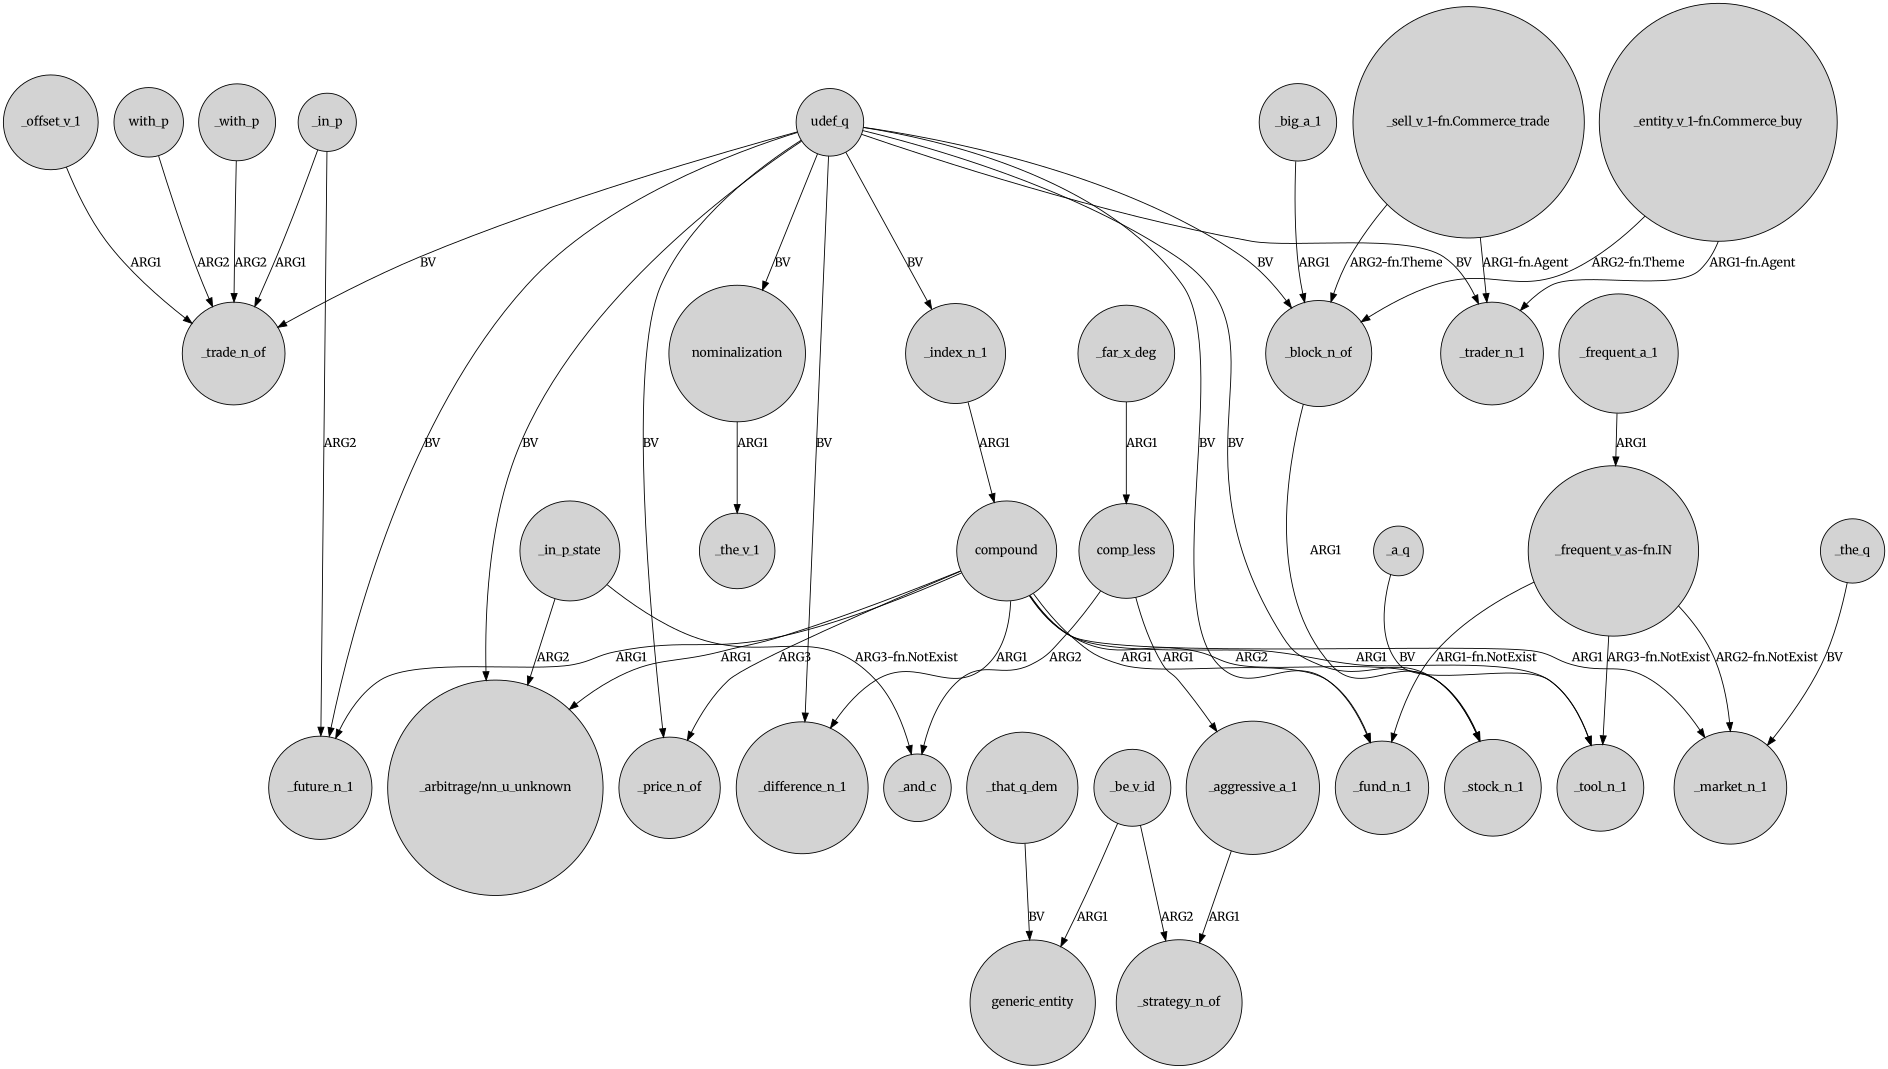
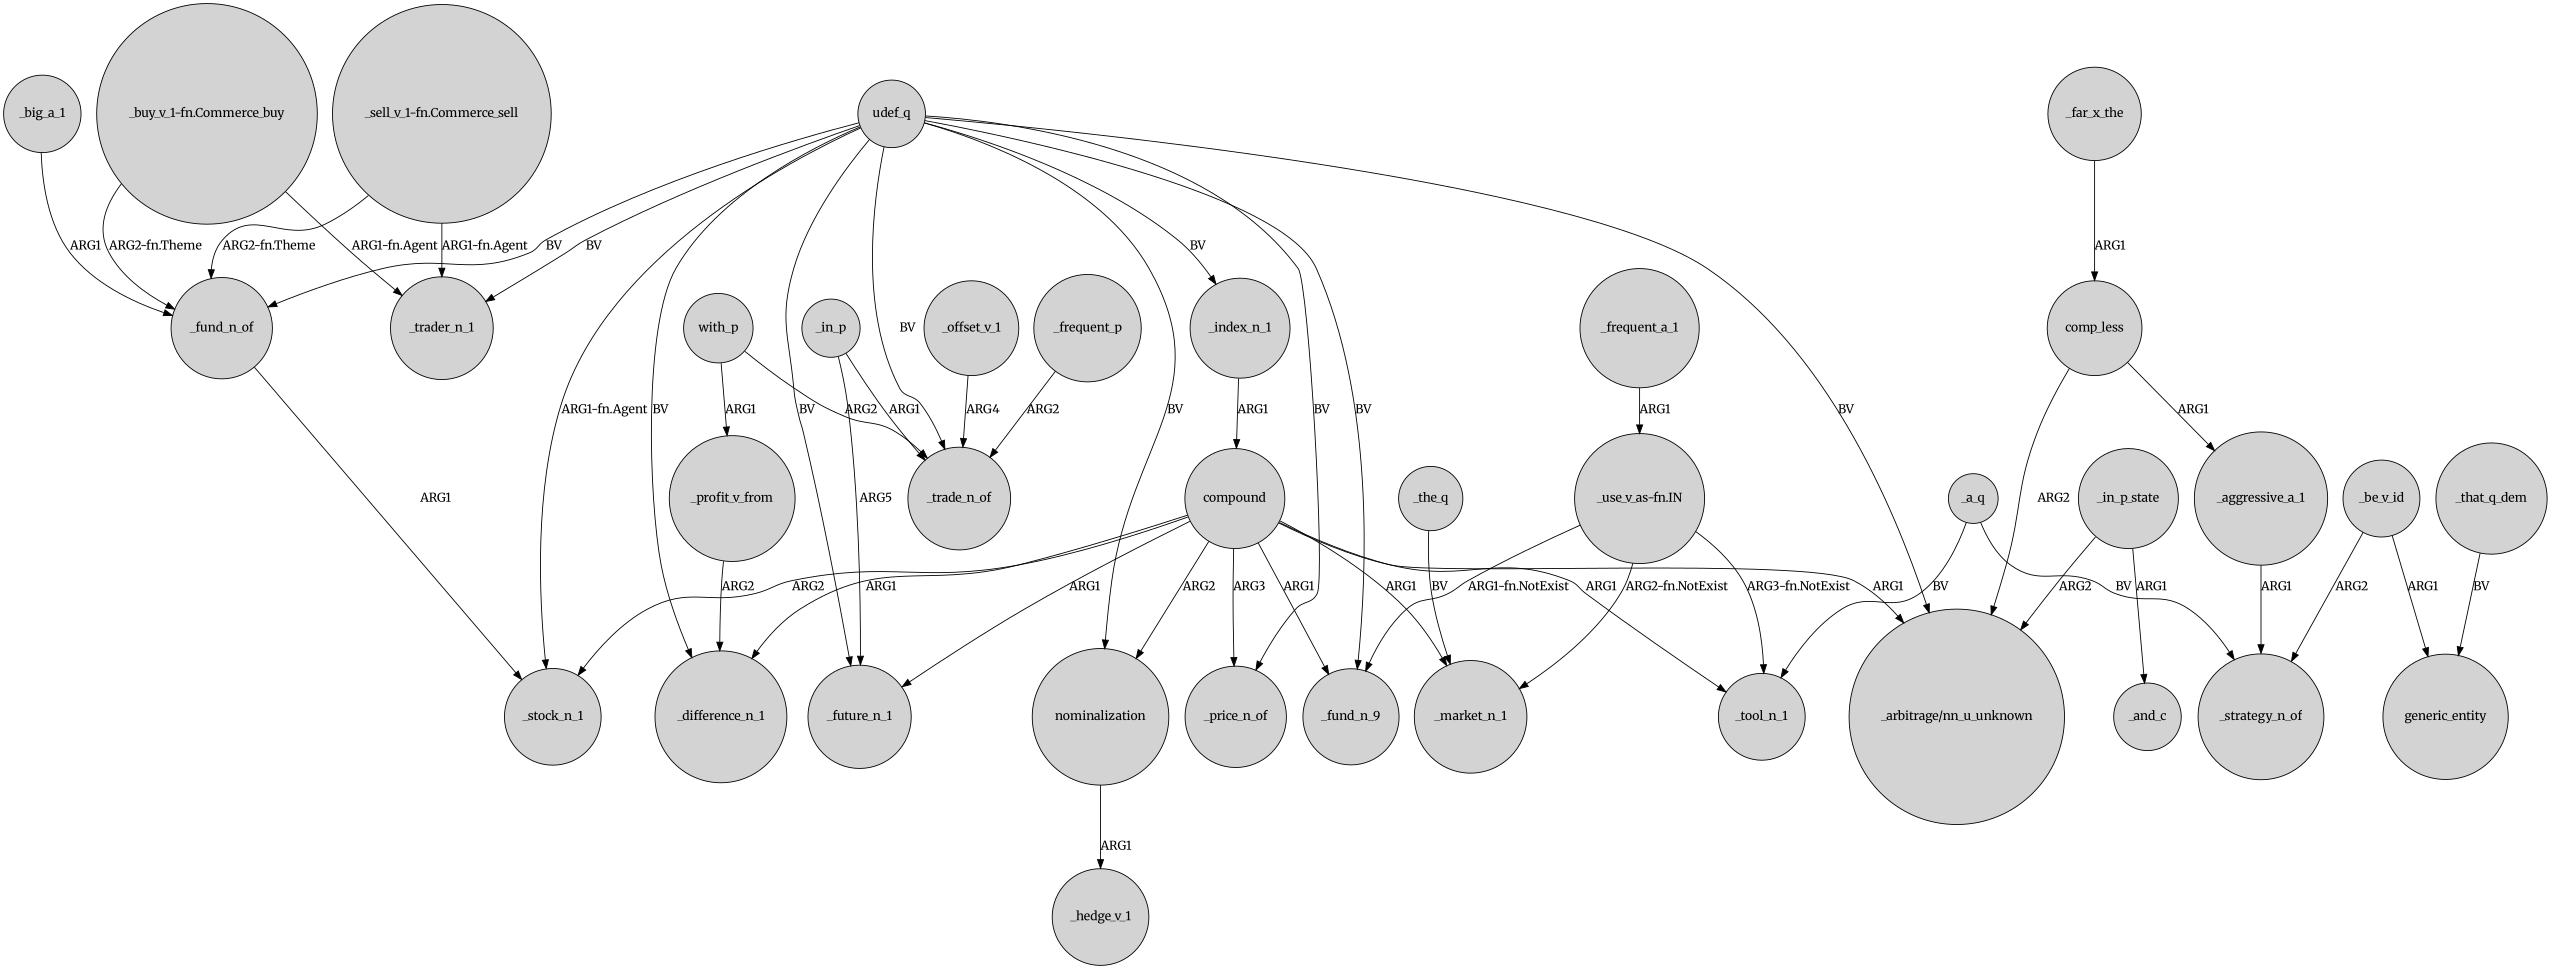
(237, 122) -> (1087, 328)
(1469, 122) -> (442, 114)
(1718, 122) -> (207, 114)
(146, 263) -> (983, 410)
(1126, 354) -> (2095, 114)
(1319, 354) -> (222, 328)
(340, 444) -> (876, 499)
(1236, 444) -> (605, 410)
none -> (732, 499)
(737, 551) -> (1100, 917)
(1613, 551) -> (1640, 499)
none -> (2103, 587)
none -> (1175, 596)
(907, 658) -> (2152, 587)
(1008, 670) -> (2022, 484)
(1382, 788) -> (1351, 717)
